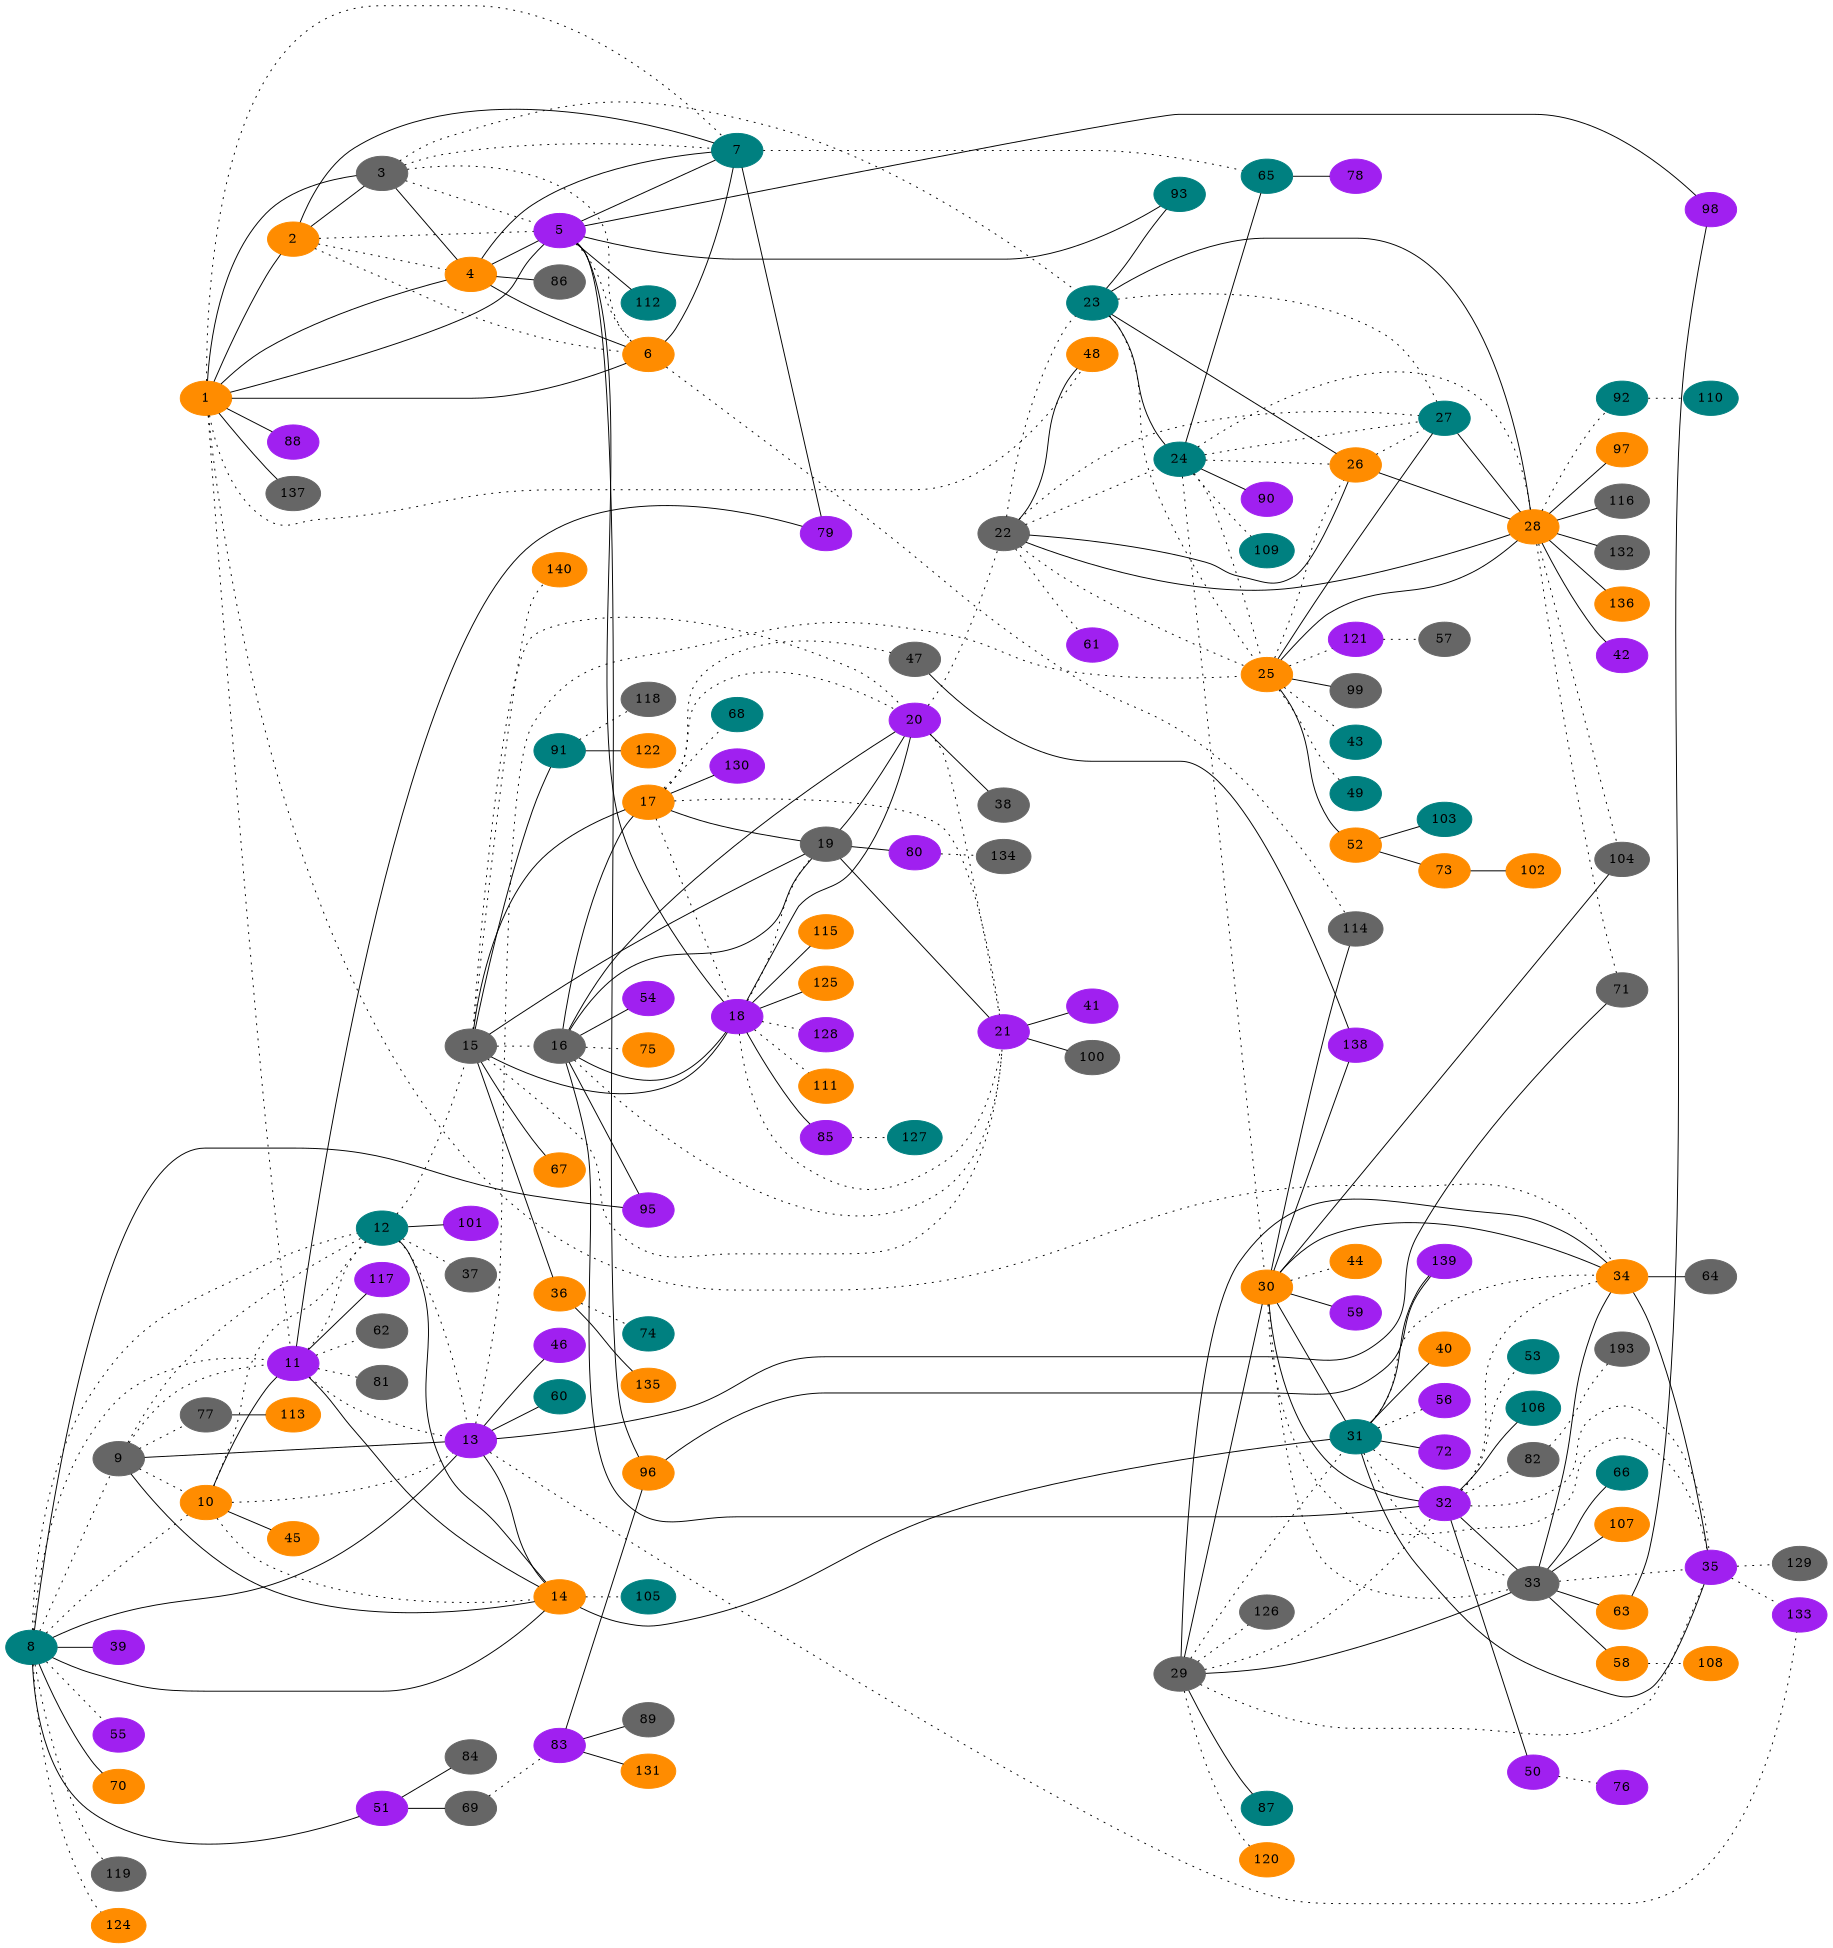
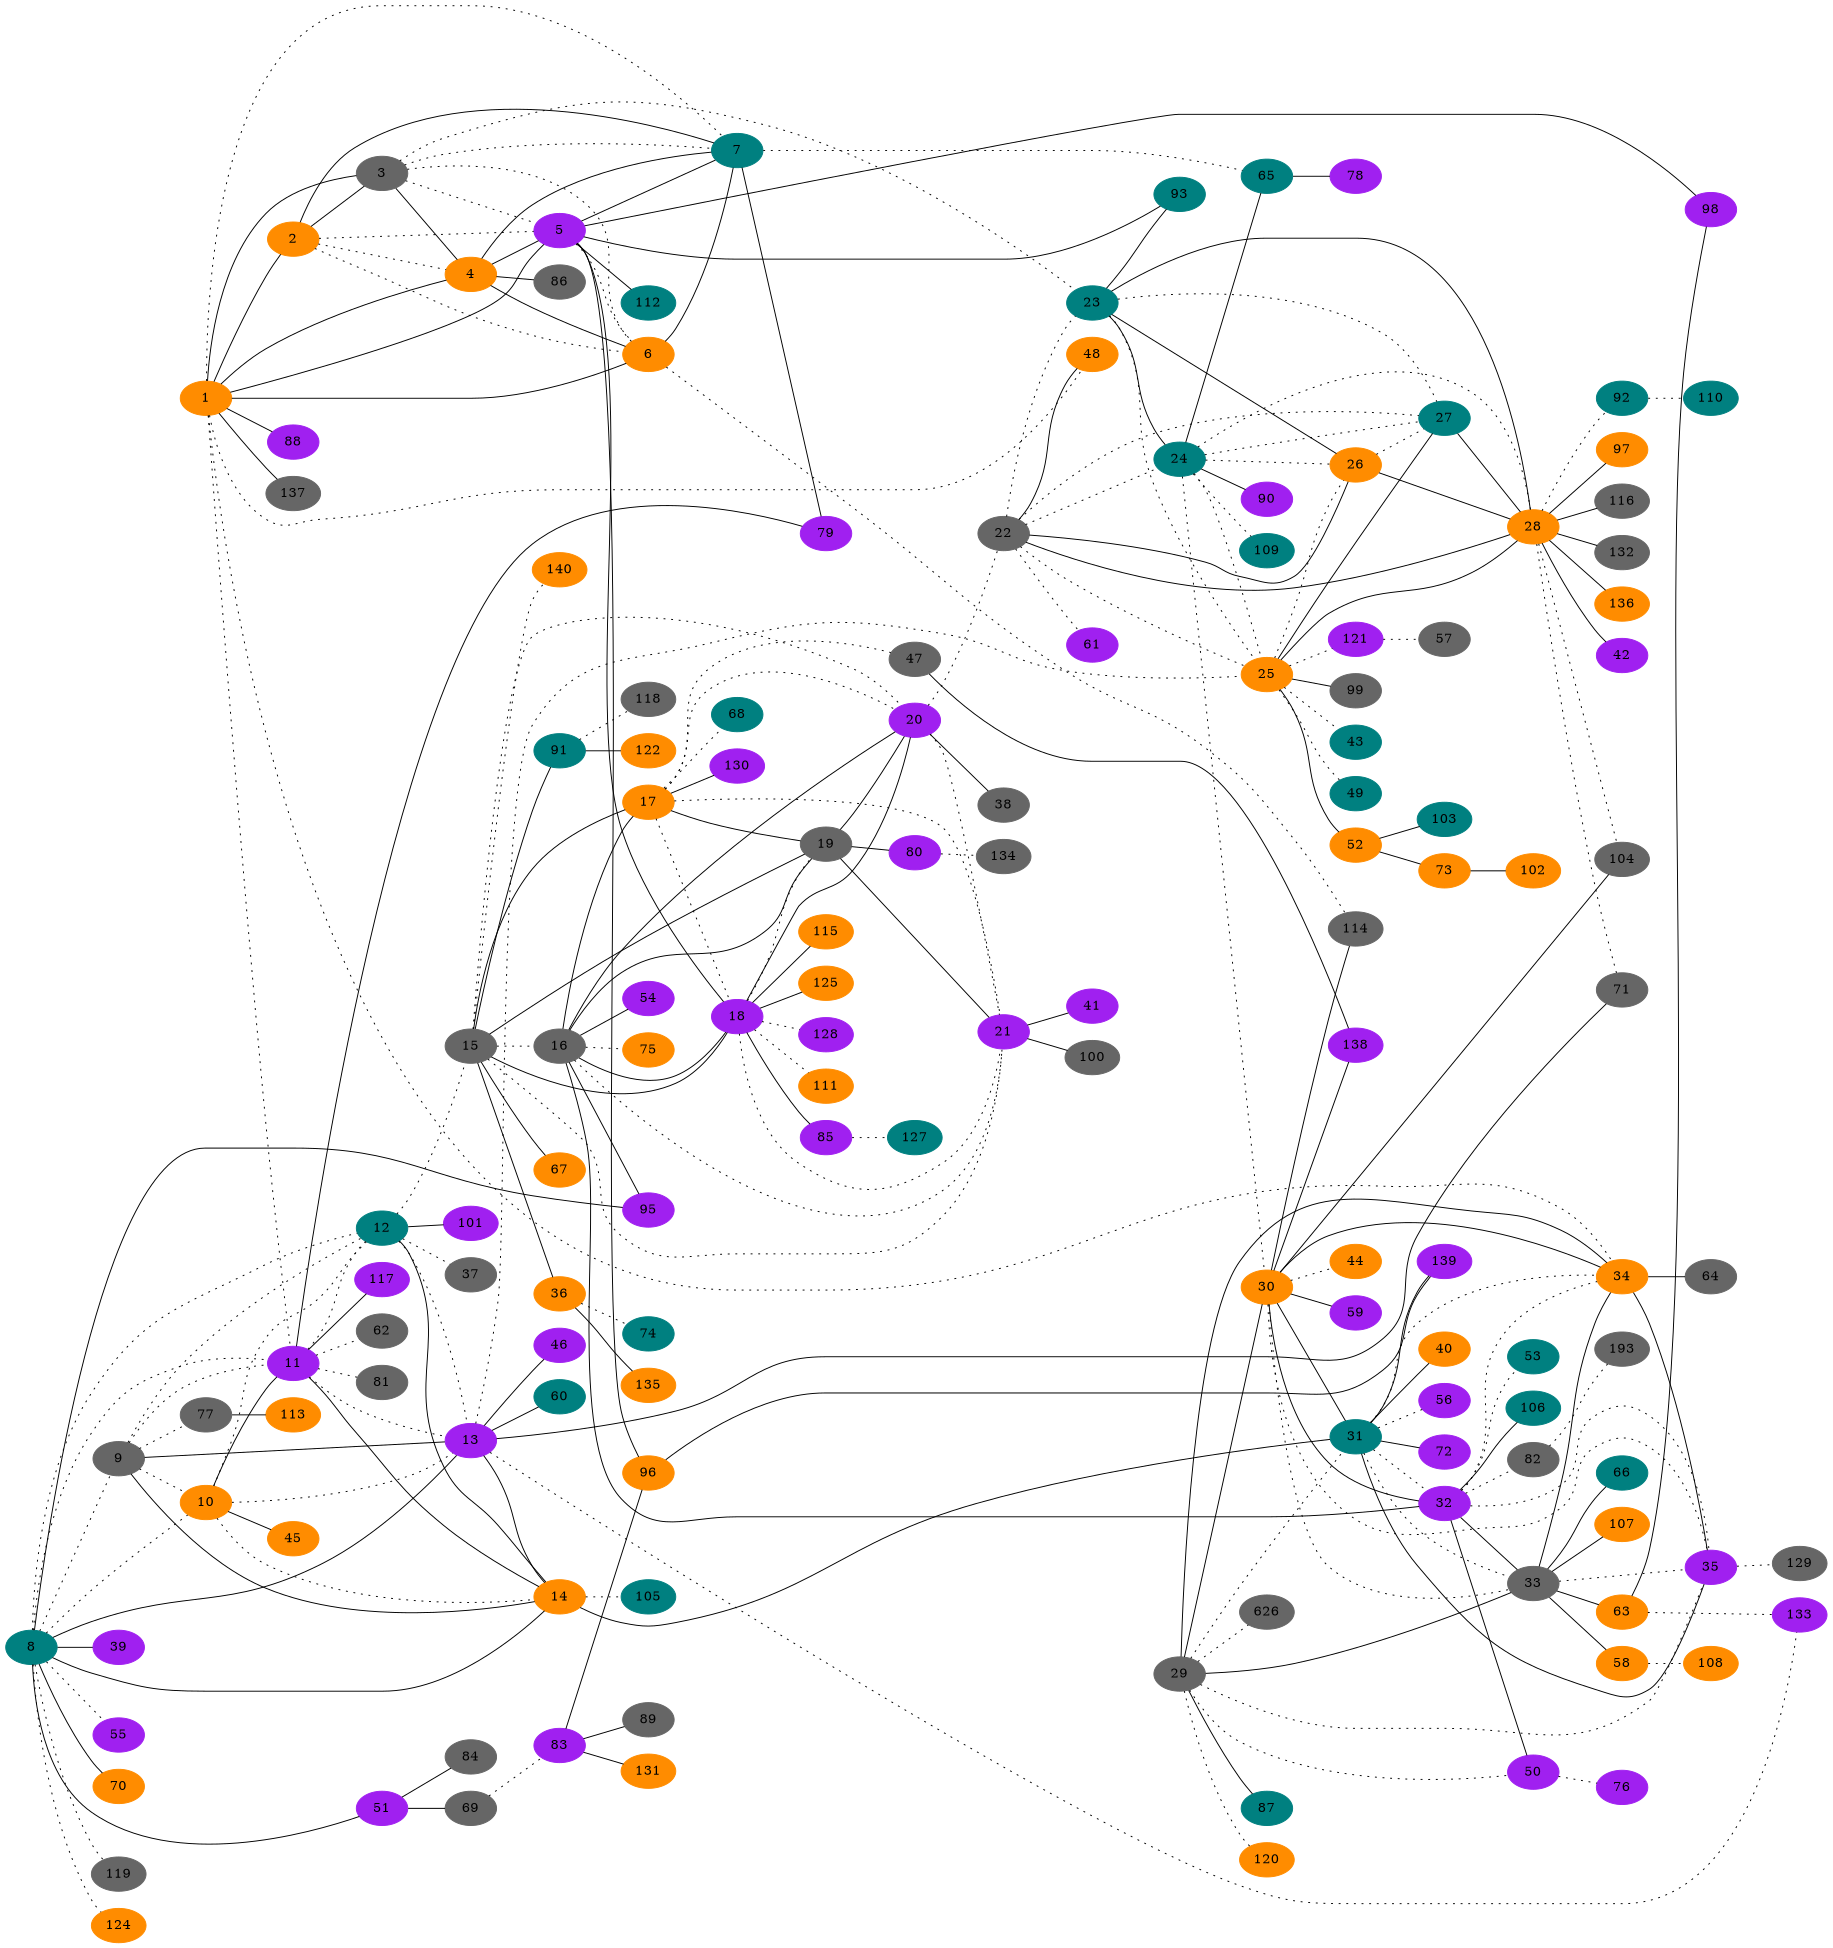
(1755, 1591) -> (1710, 1614)
(1267, 1612) -> (1267, 1612)
(1331, 1613) -> (1335, 1772)
